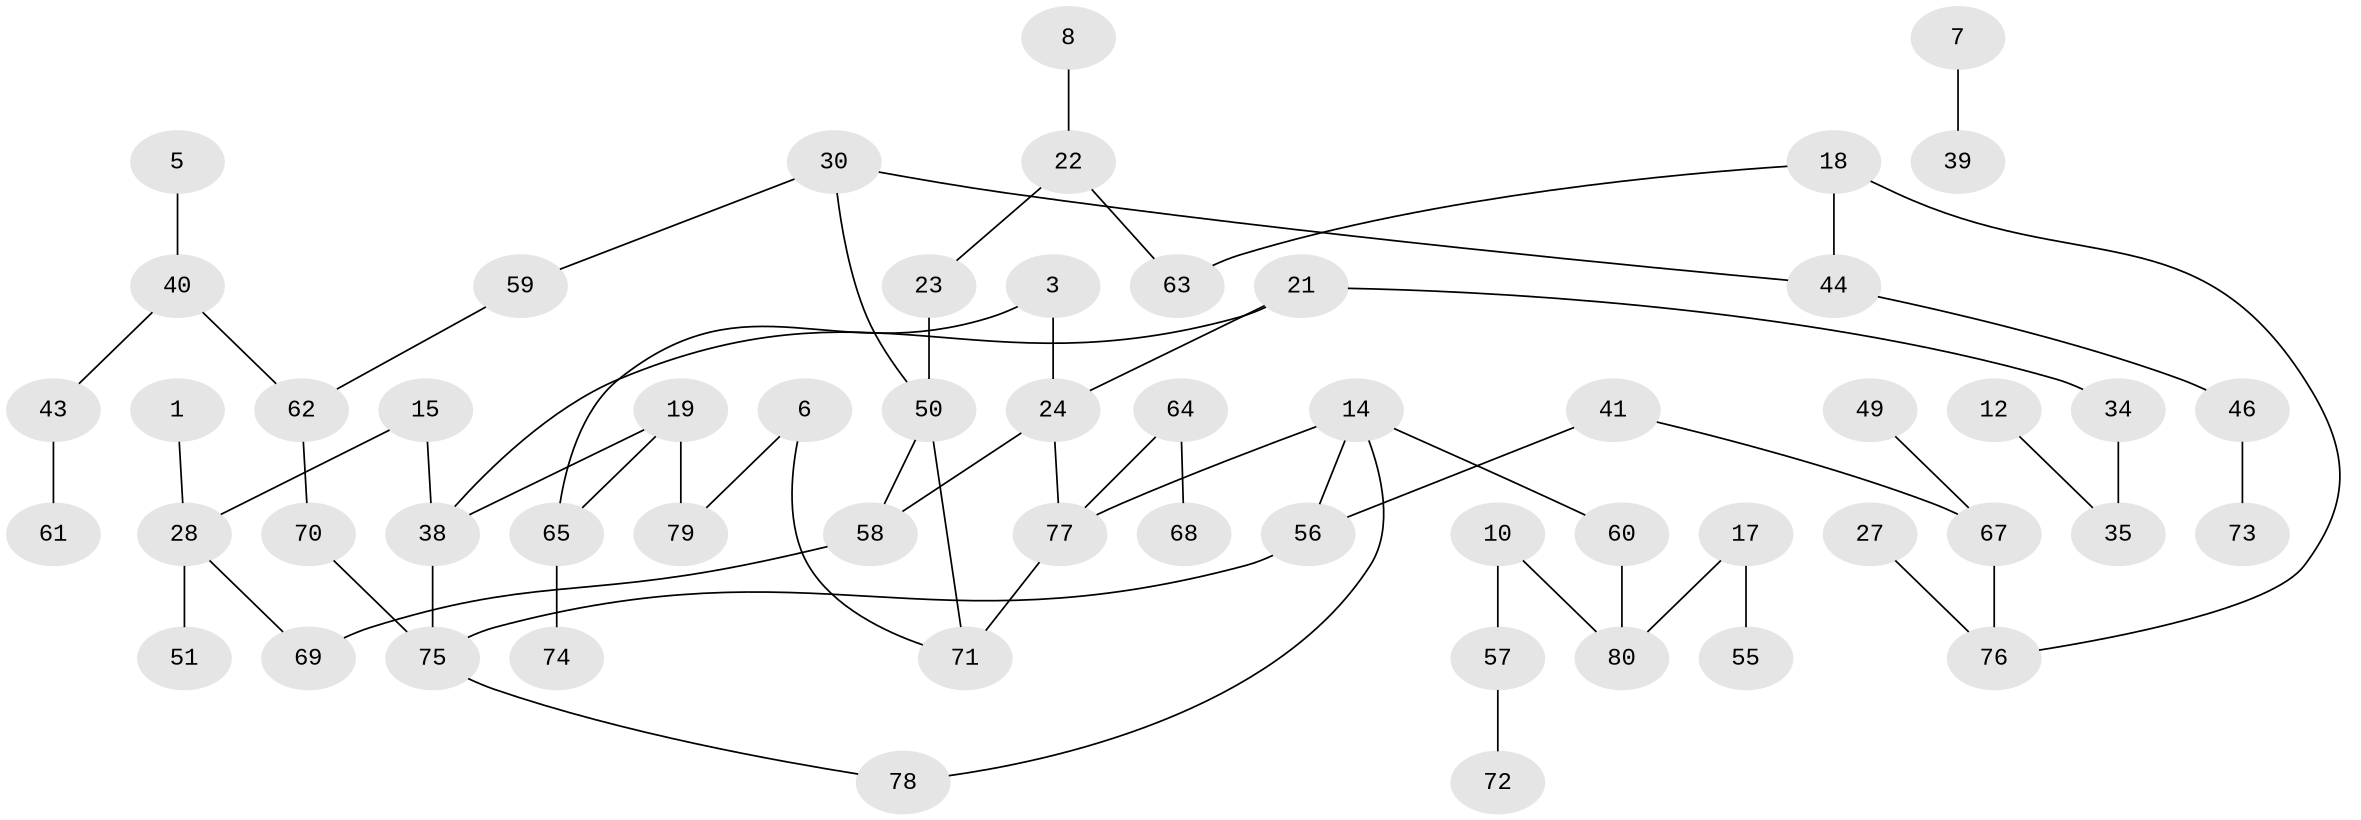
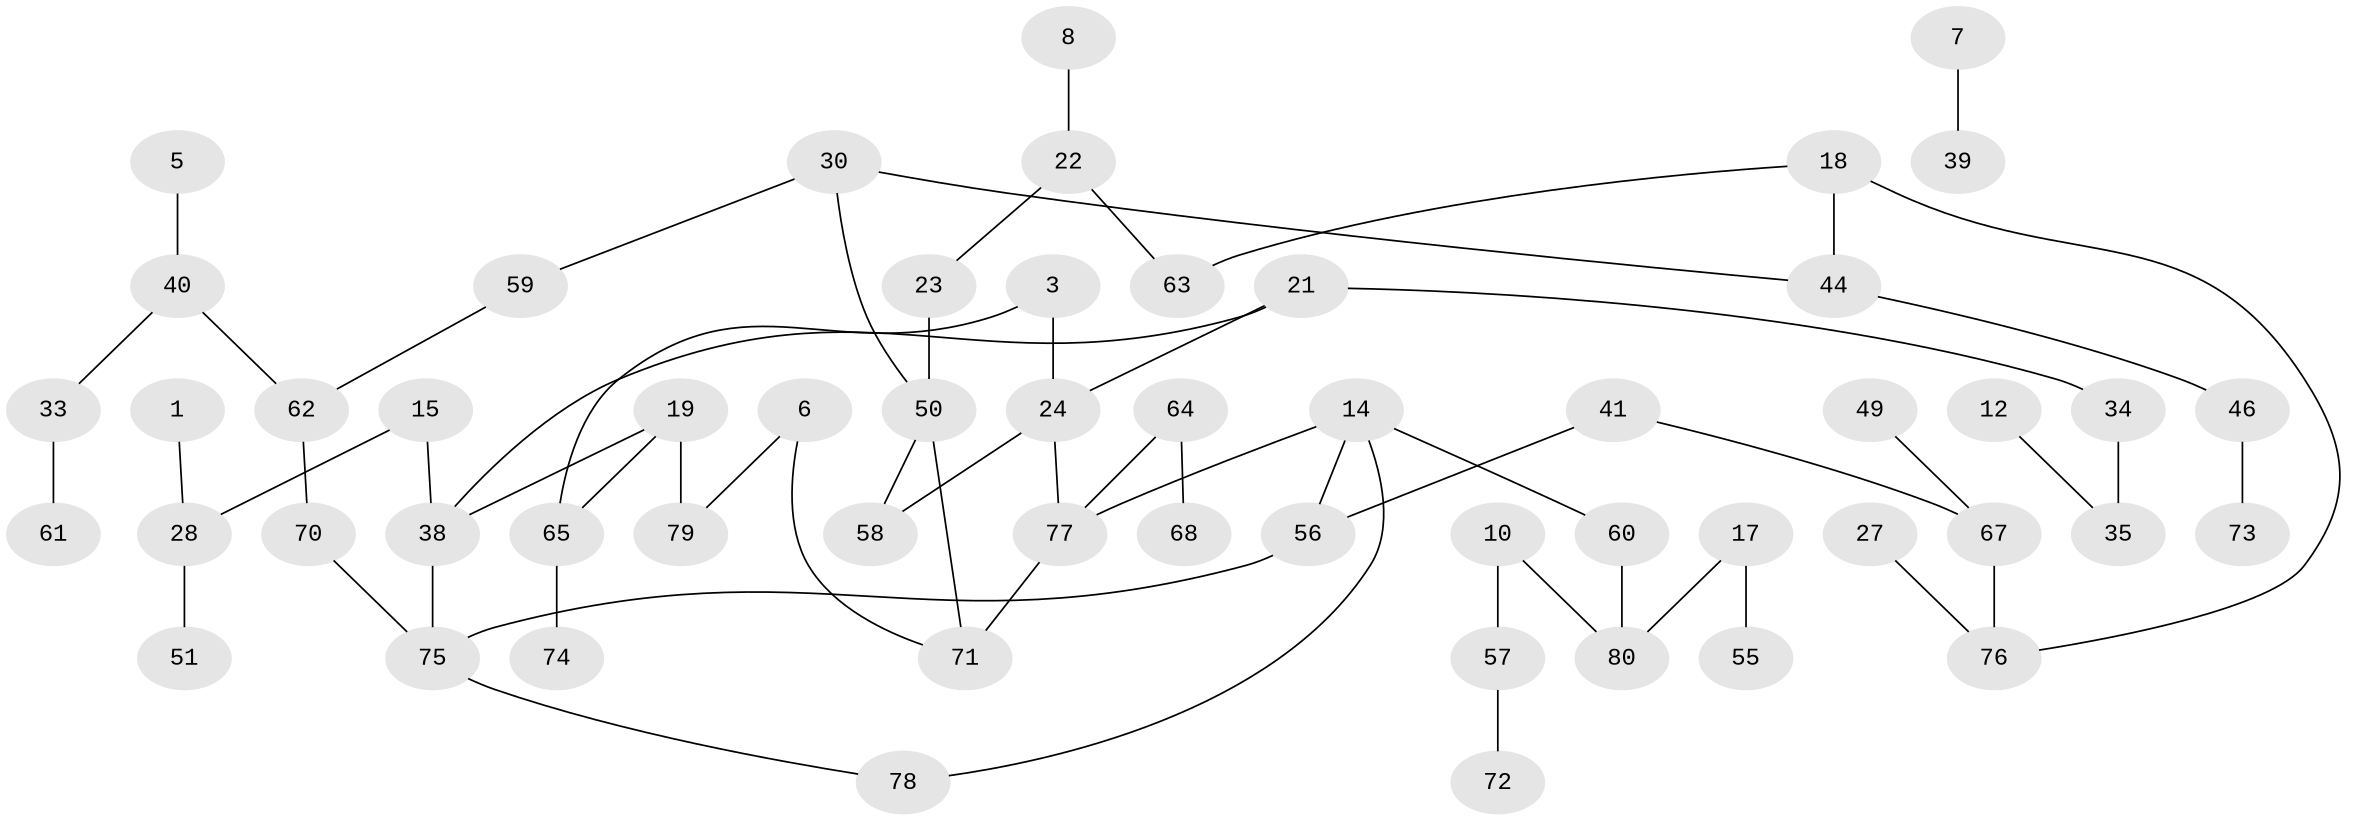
(53, 410) -> (53, 410)
(309, 658) -> none
